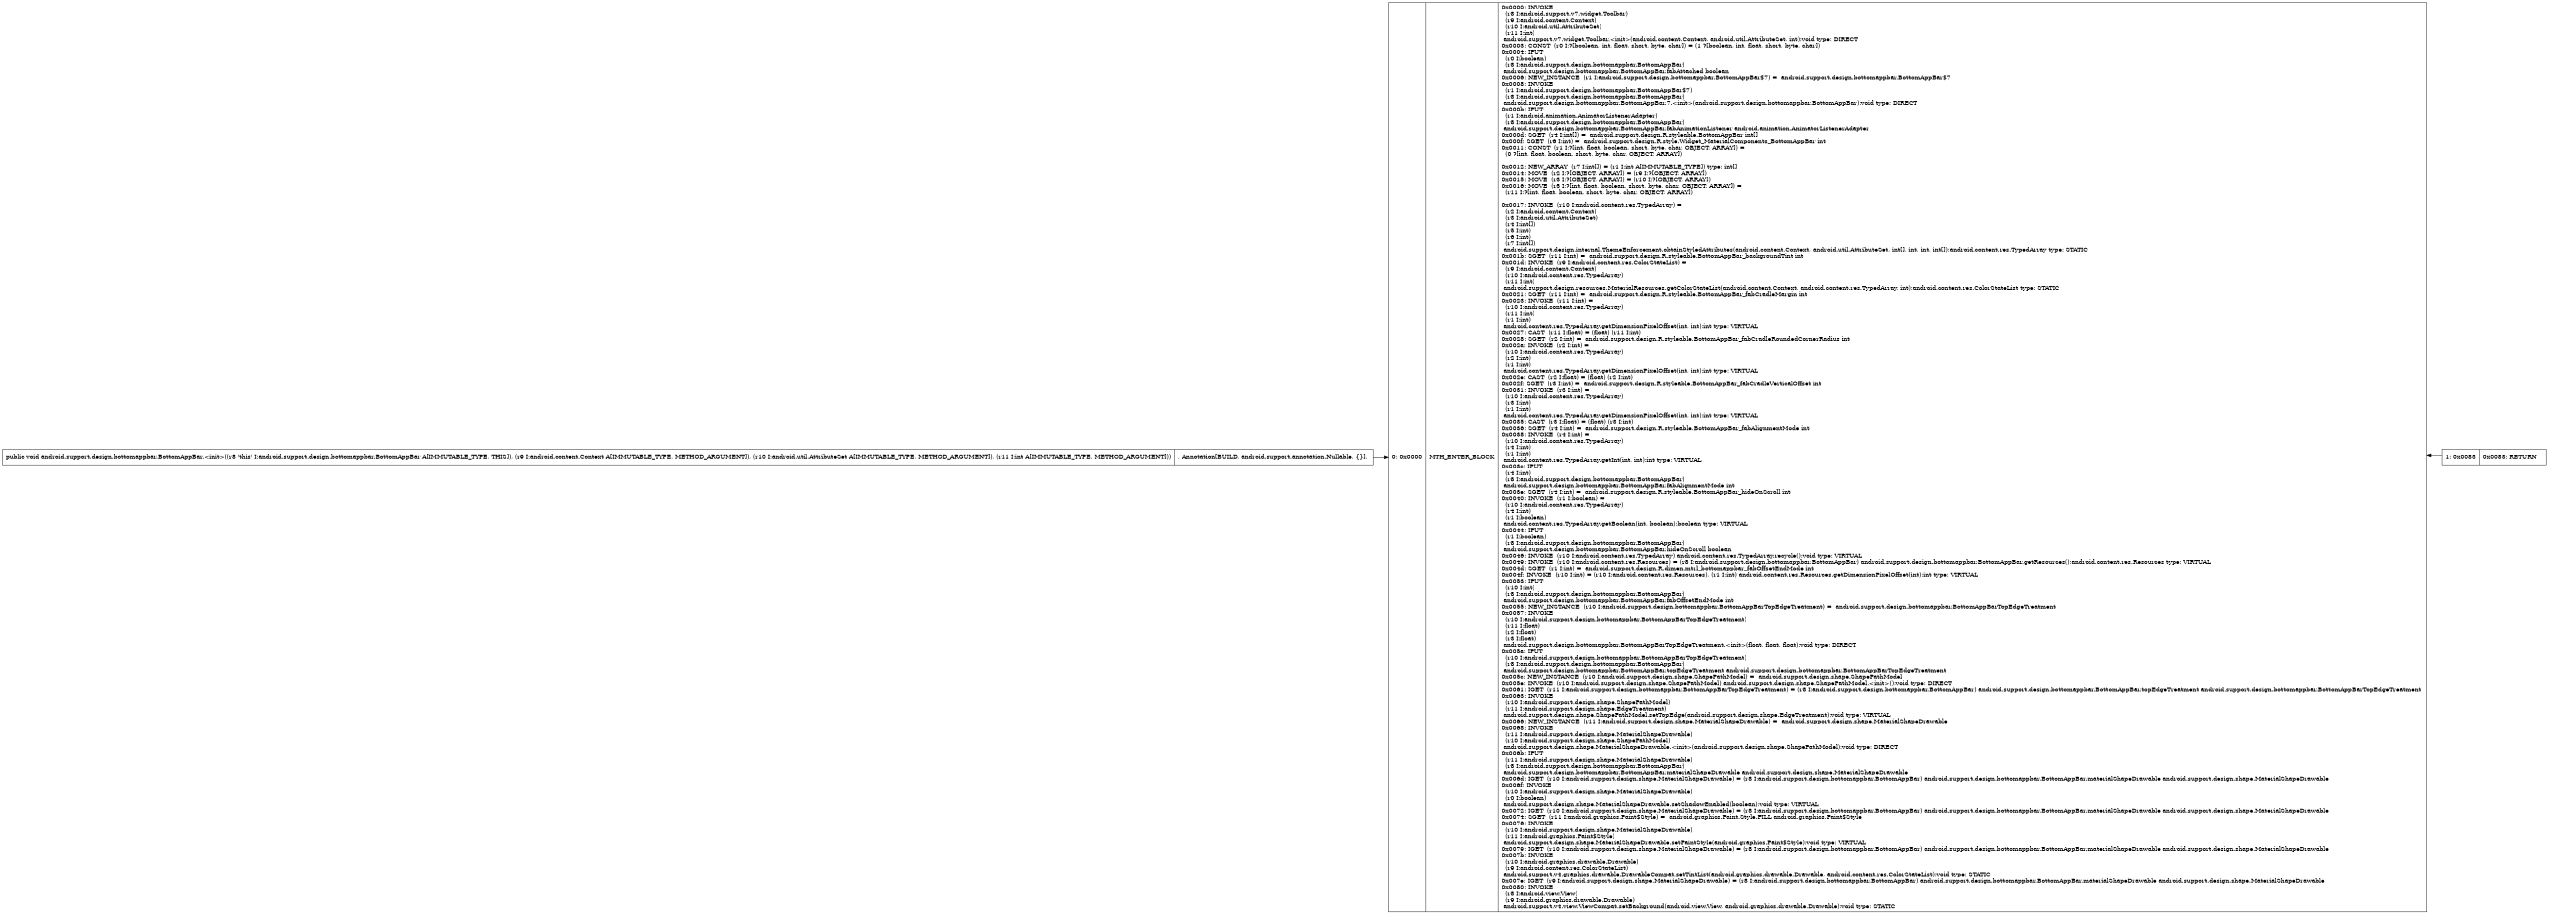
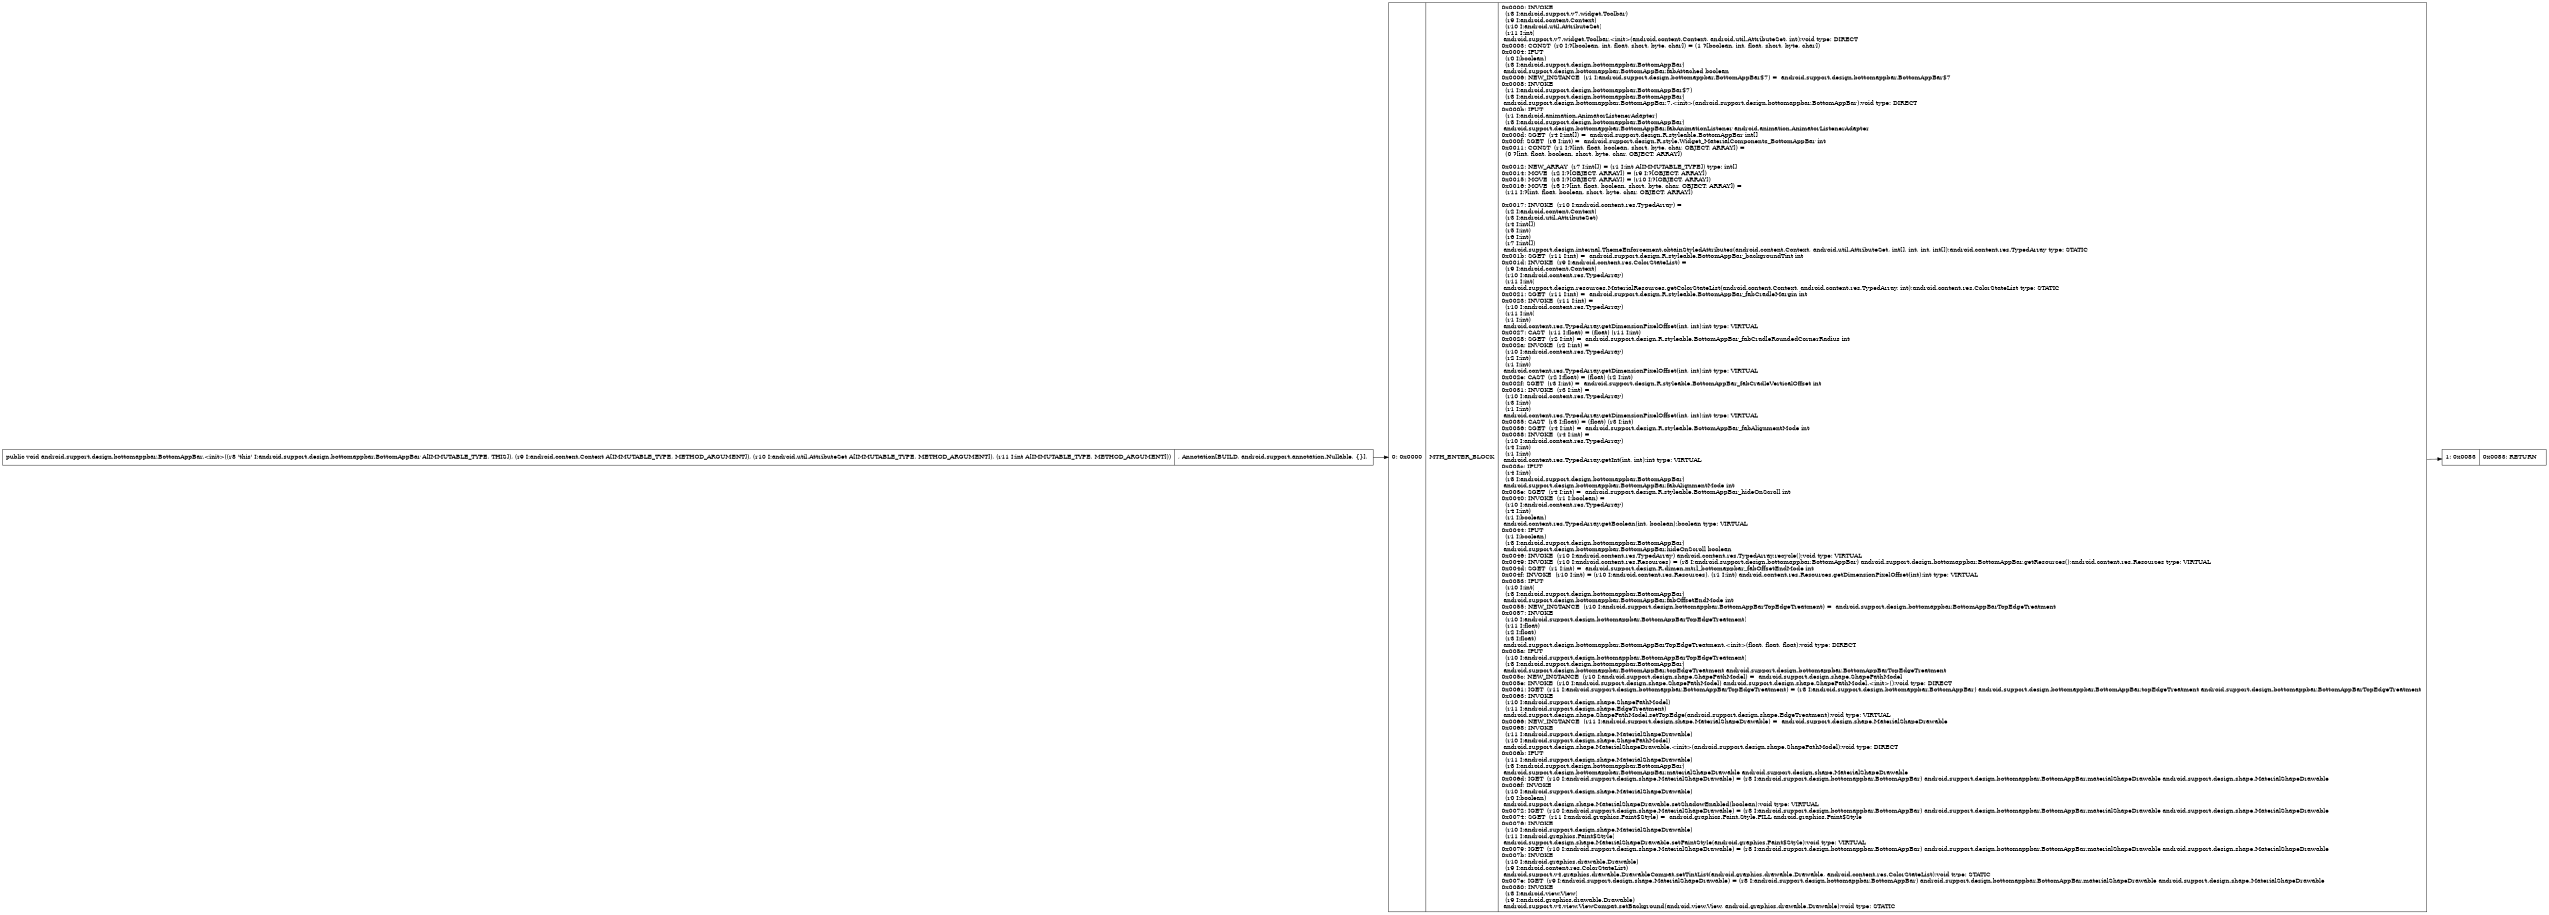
(2437, 455) -> (2432, 459)
